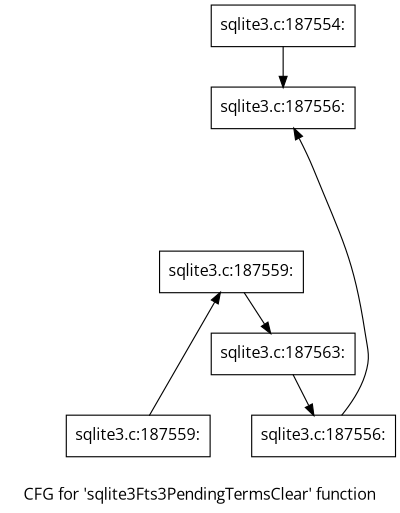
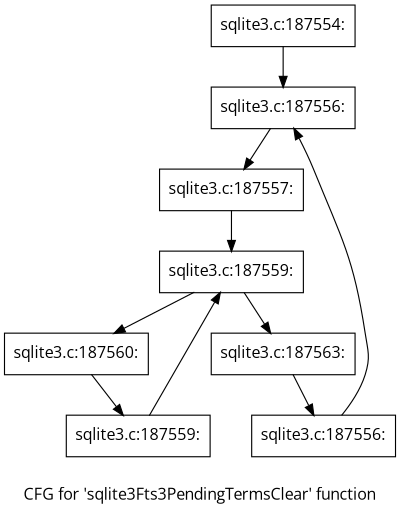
none -> (231, 190)
none -> (76, 354)
